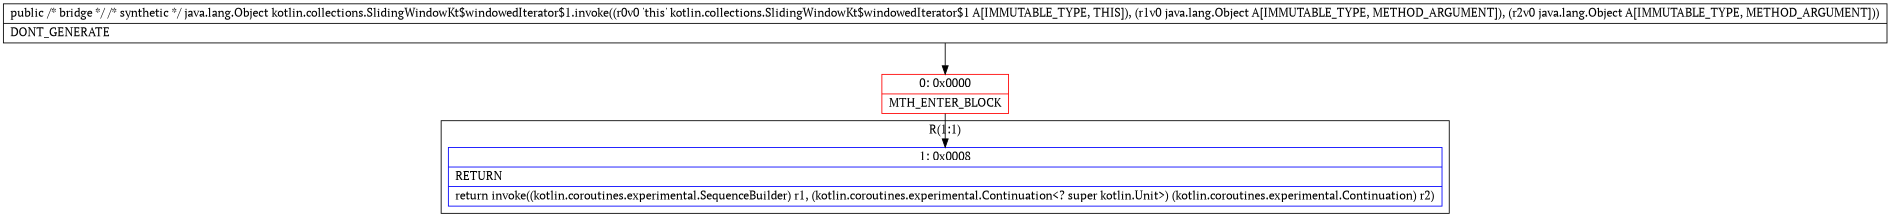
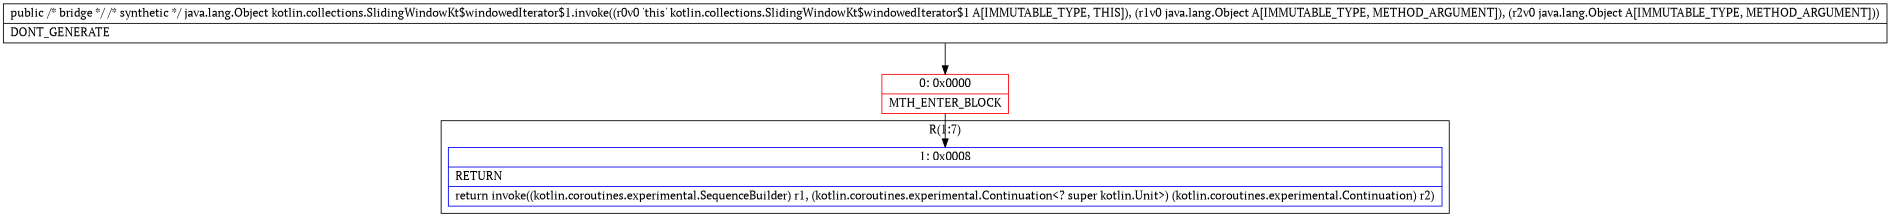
(945, 130) -> (945, 130)
